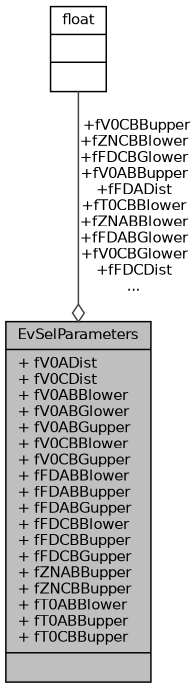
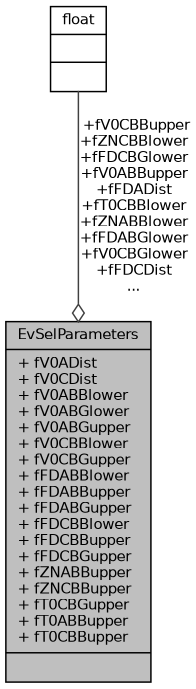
(73, 605) -> (73, 605)
